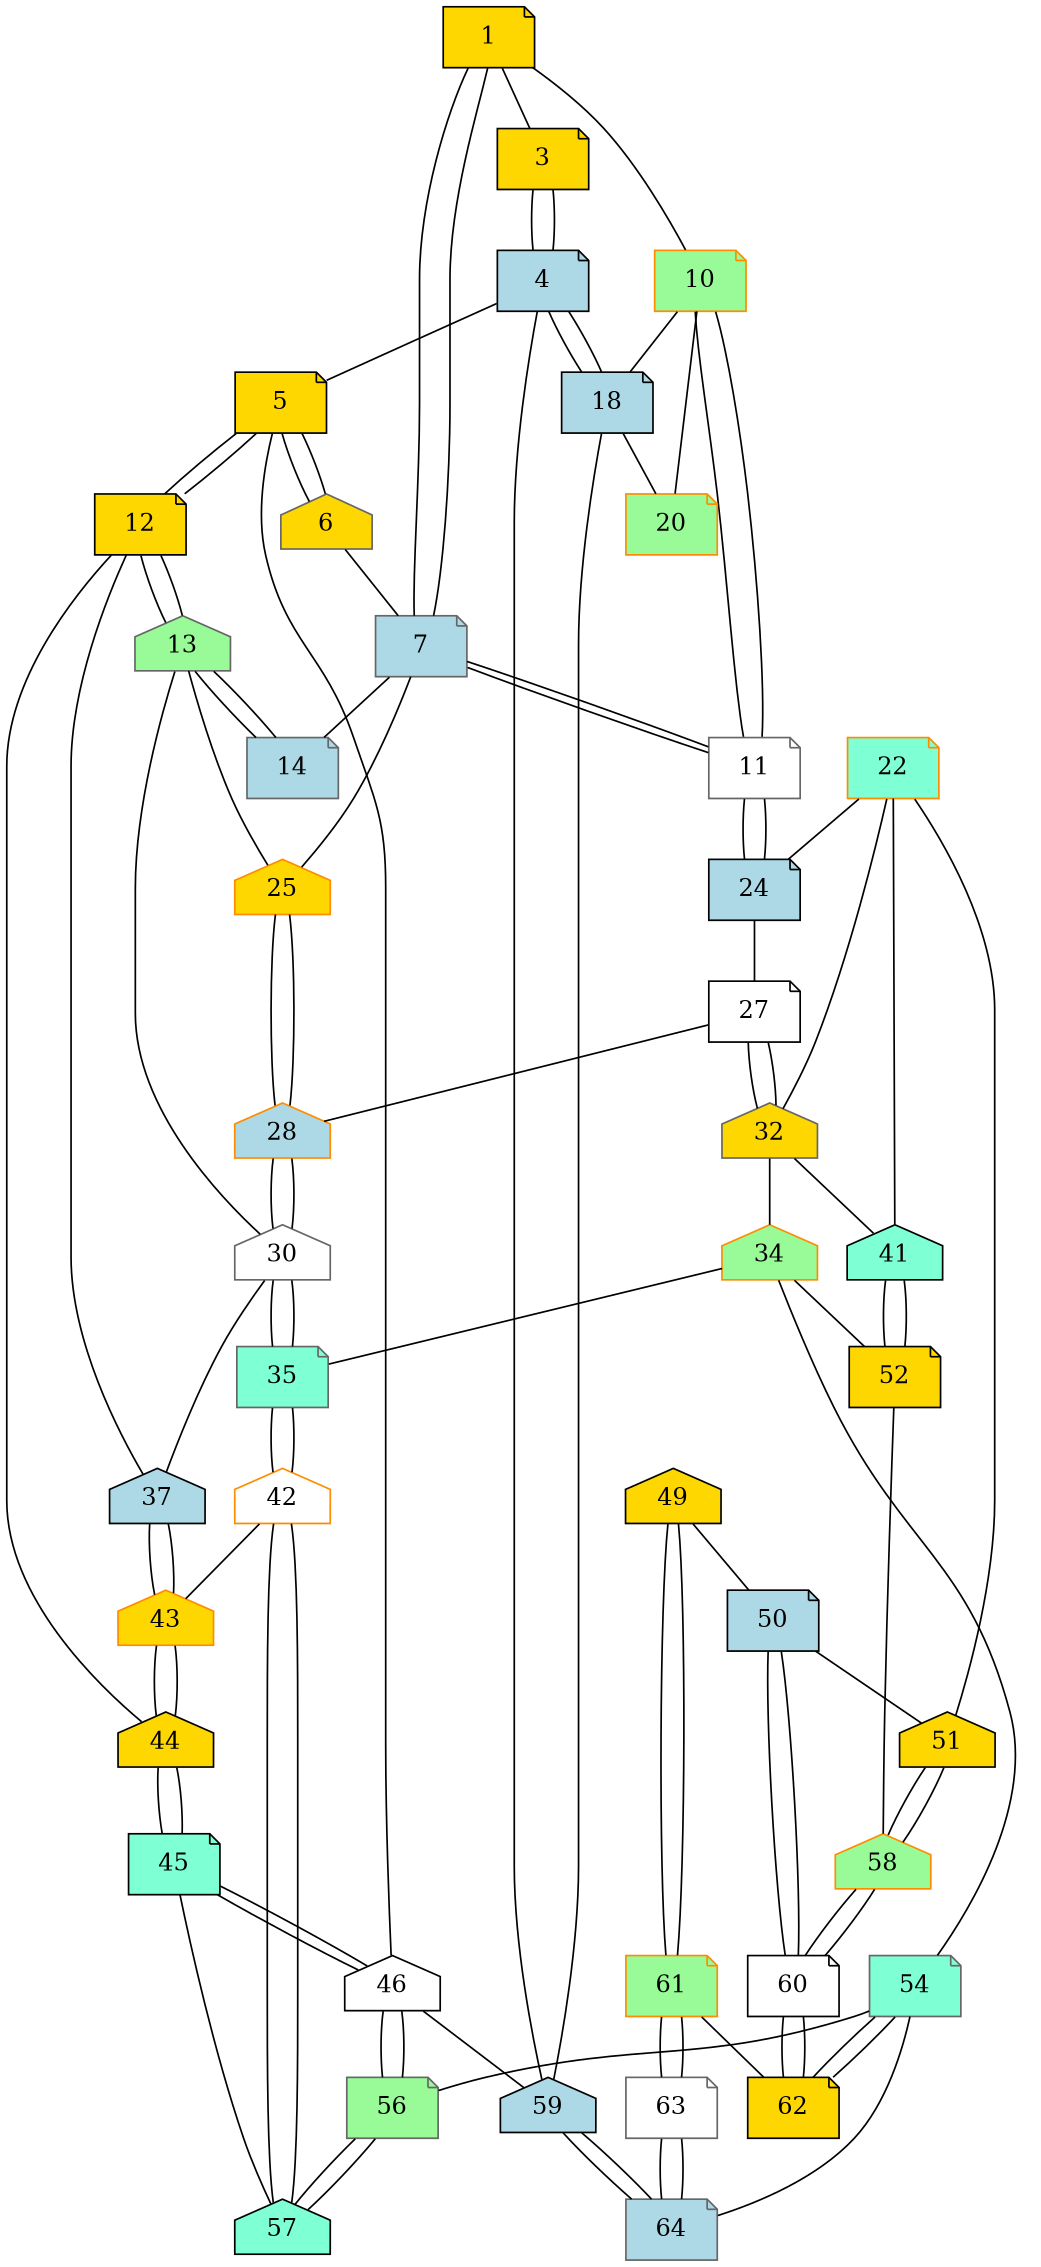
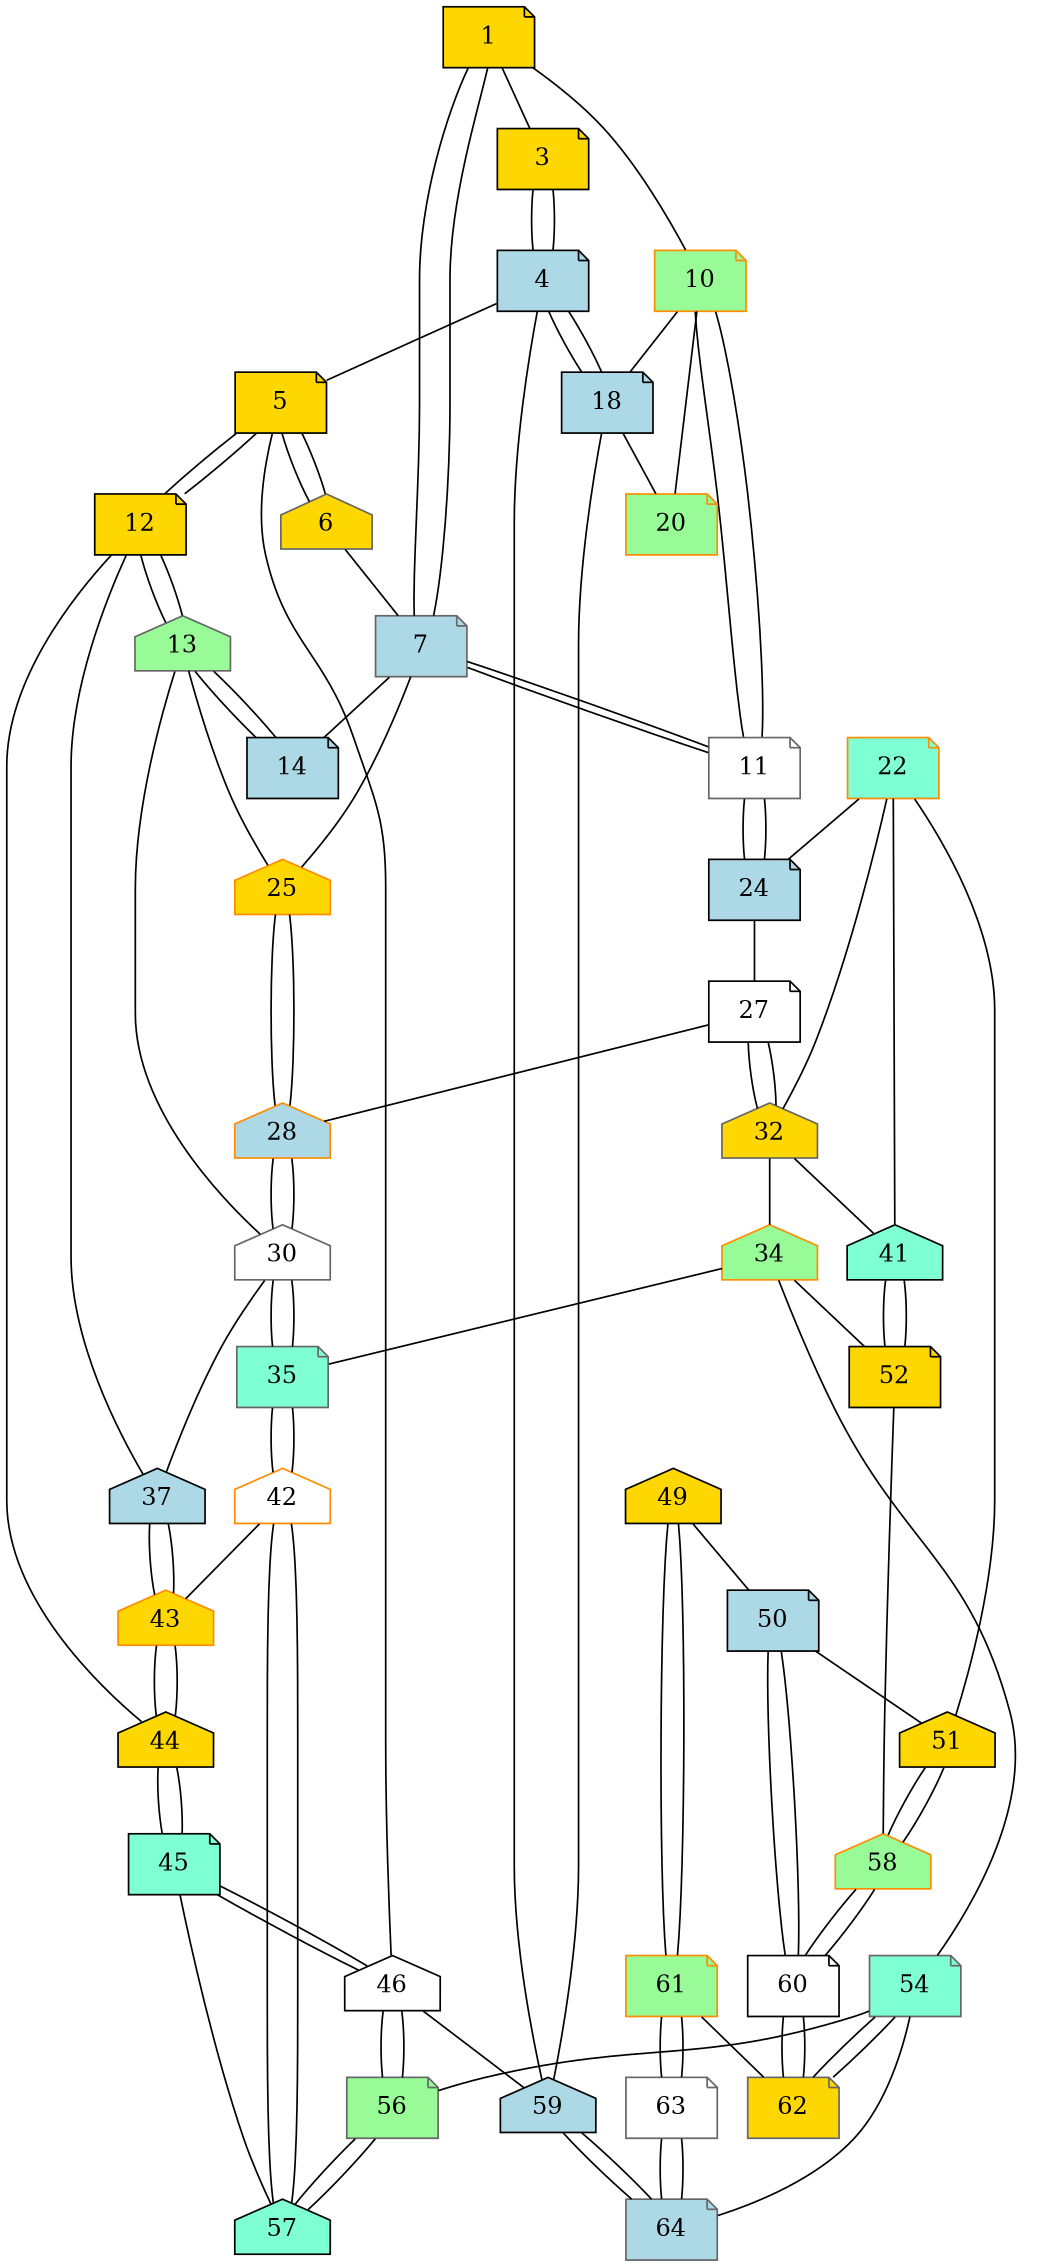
(293, 768) -> (293, 768)
(793, 2108) -> (793, 2108)
